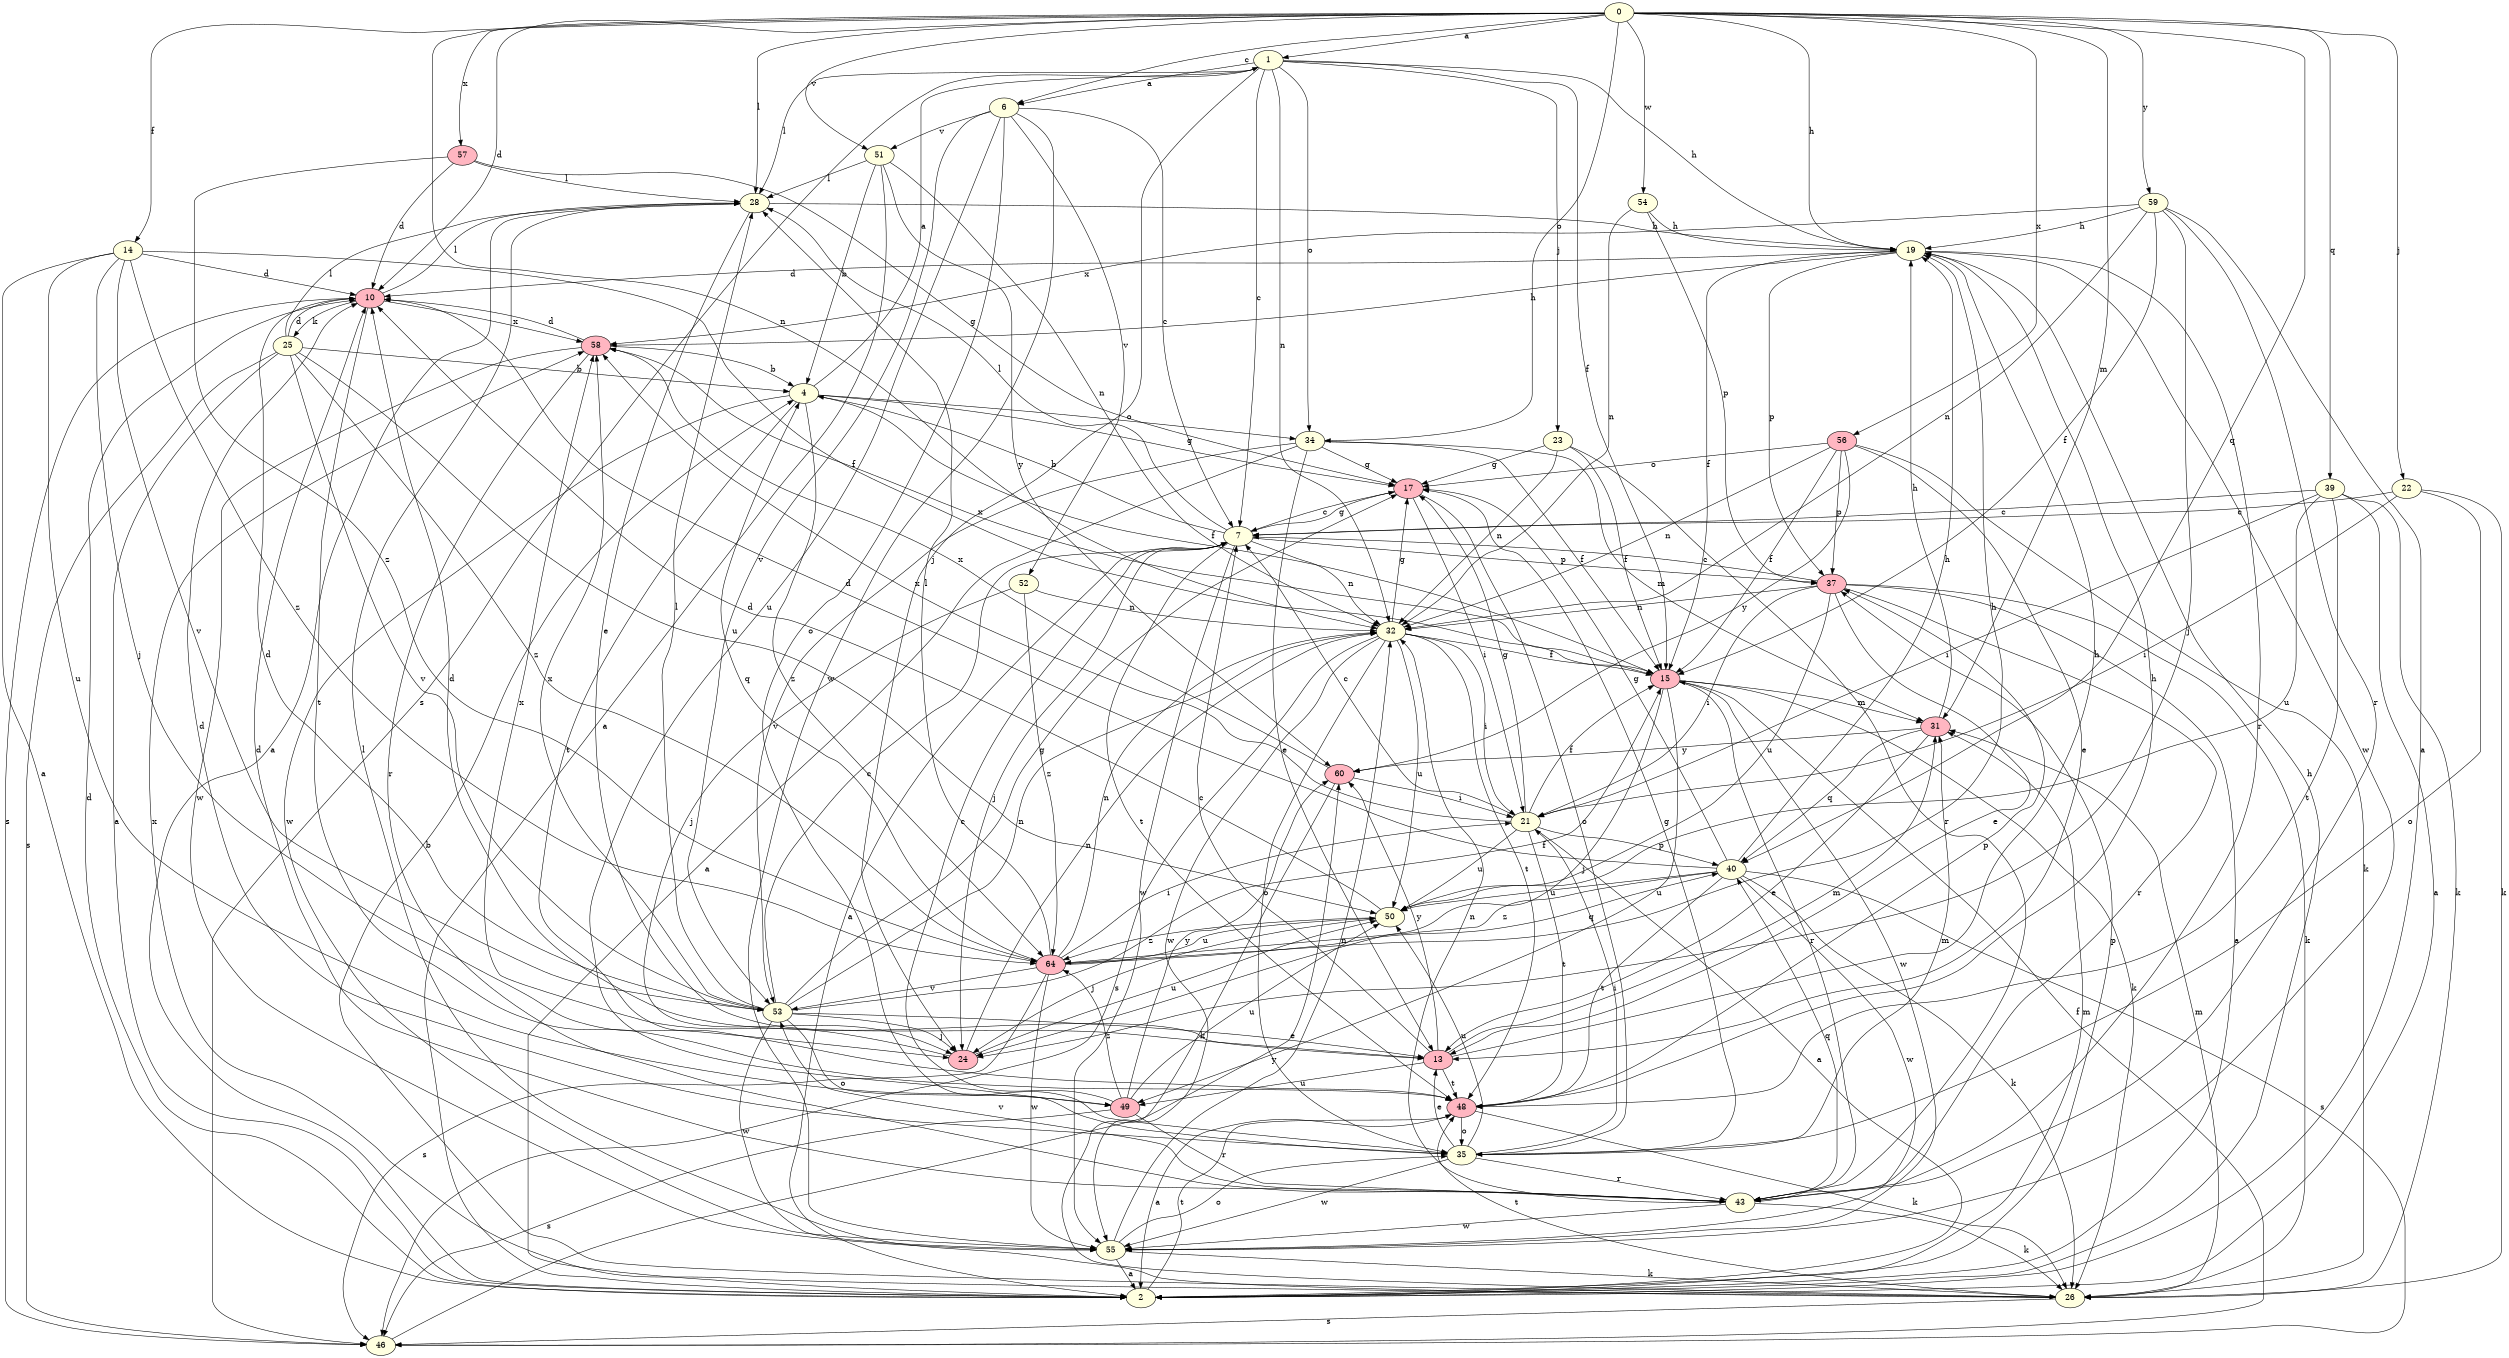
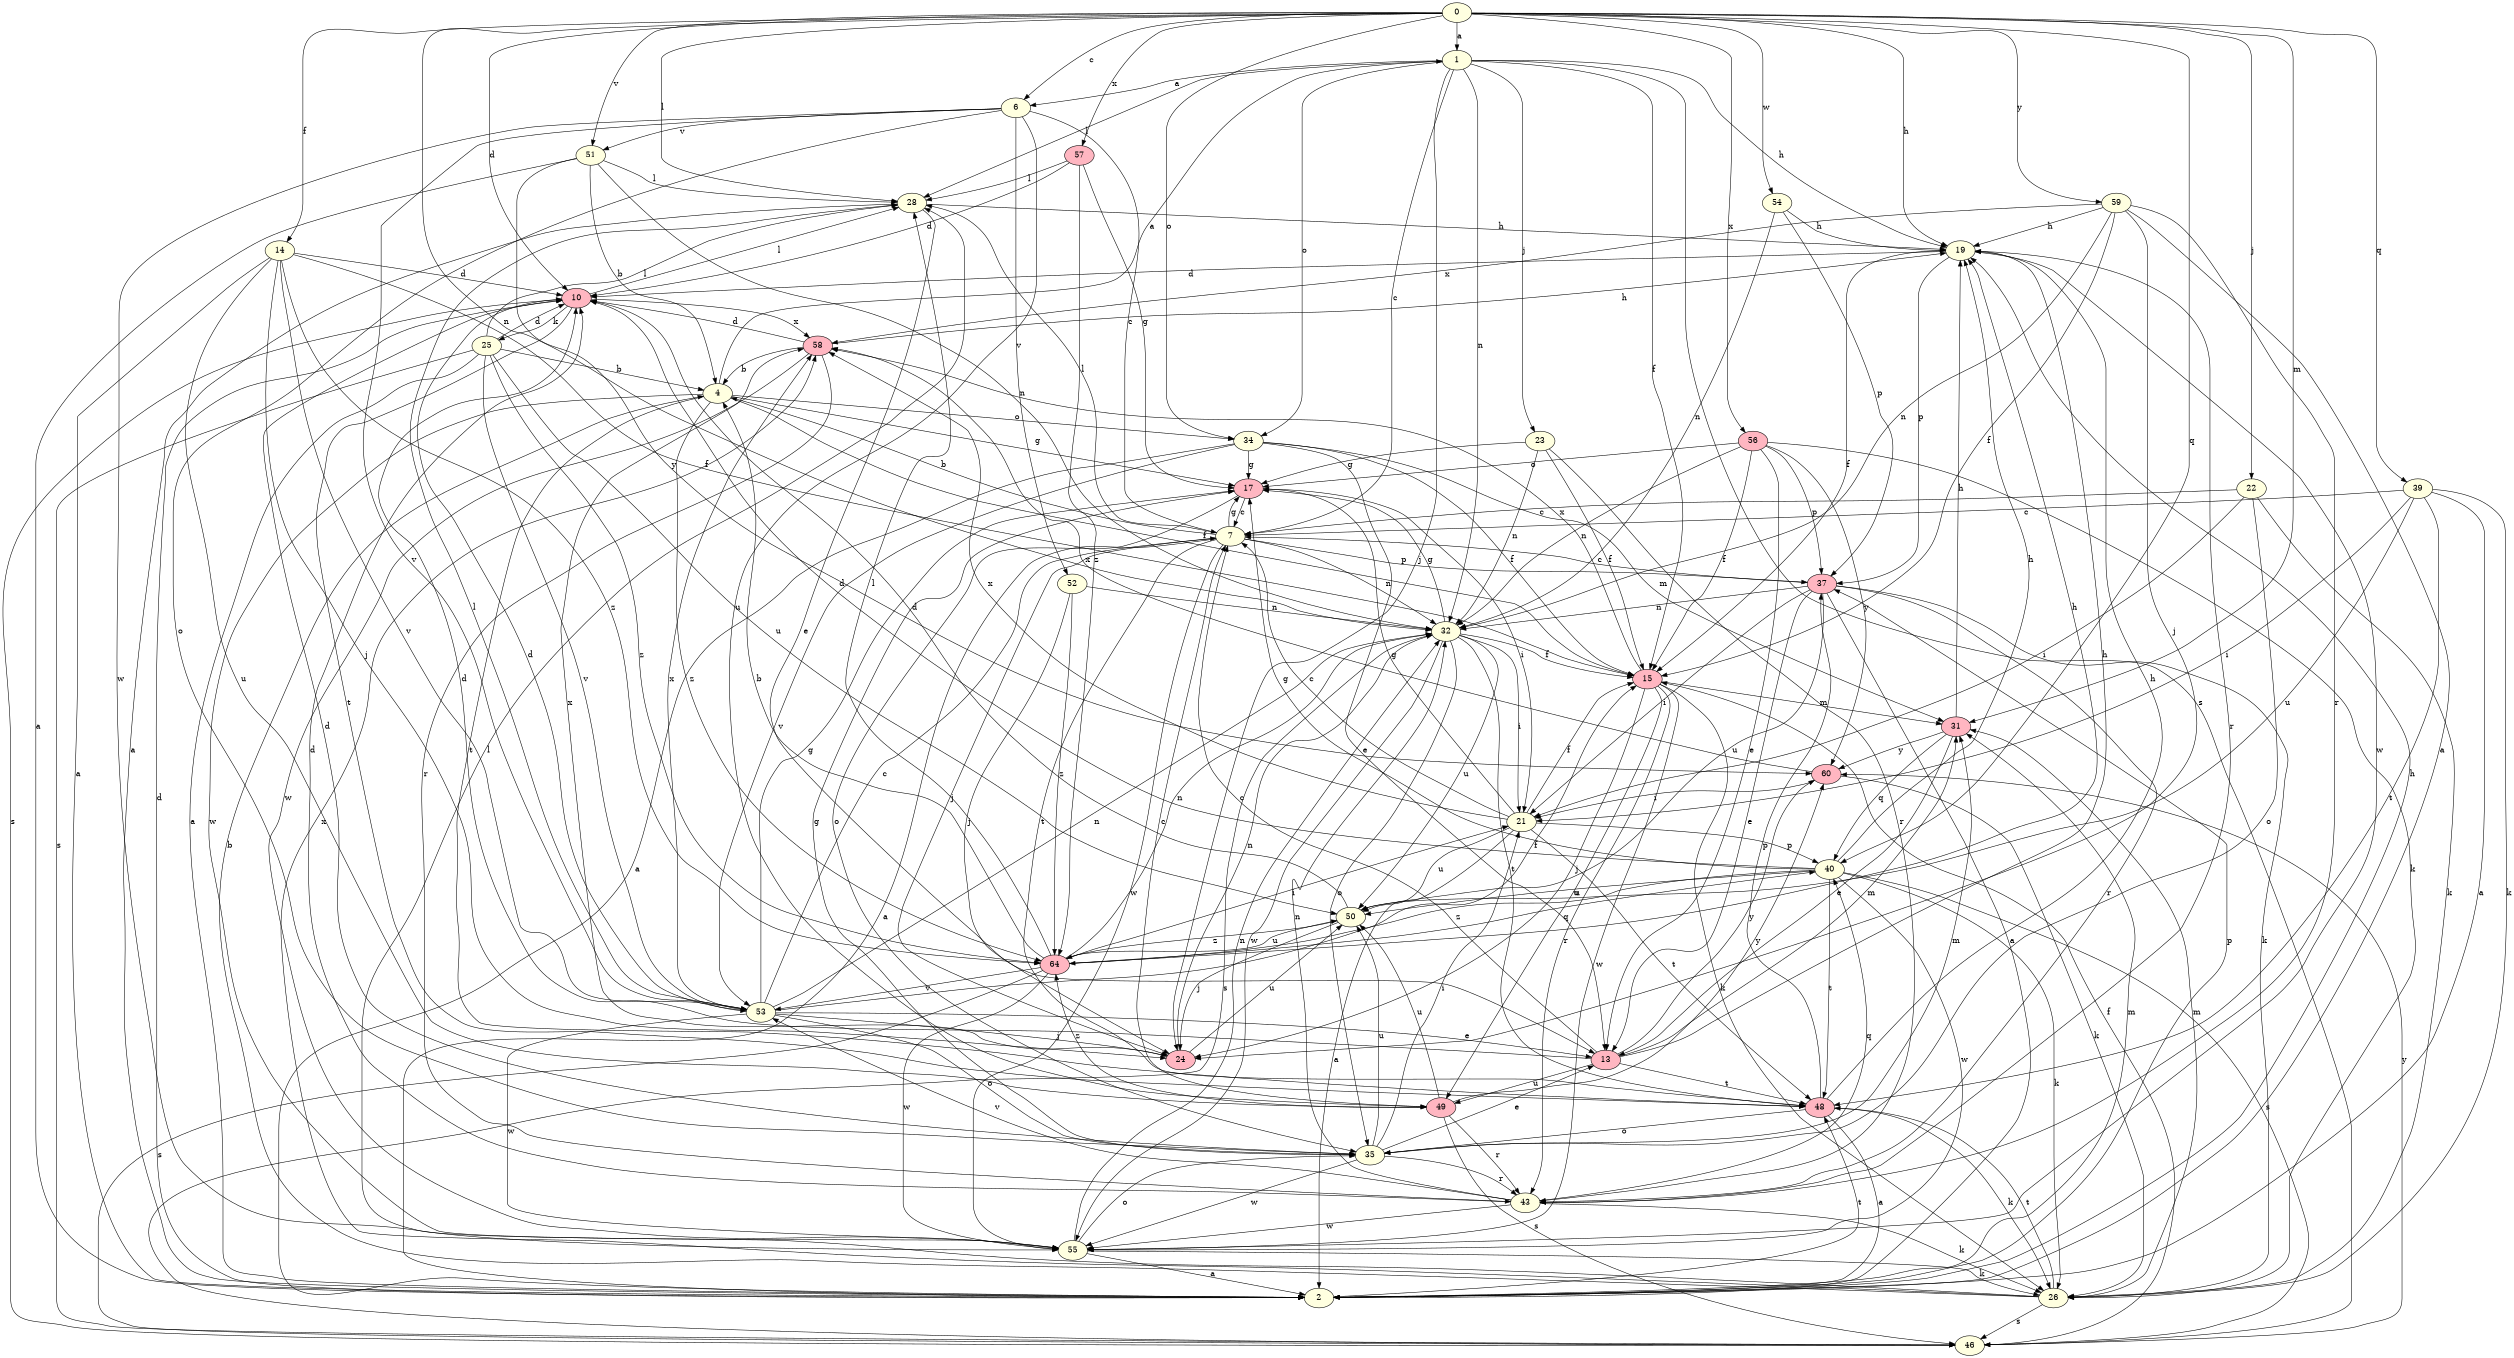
(1290, 316) -> (1387, 309)
(748, 679) -> (759, 679)
